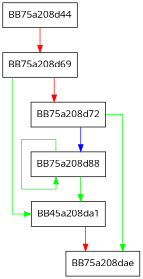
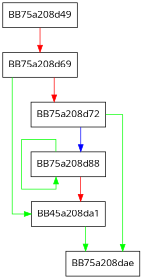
(40, 15) -> (40, 15)
(81, 186) -> (81, 186)
(86, 235) -> (86, 235)
